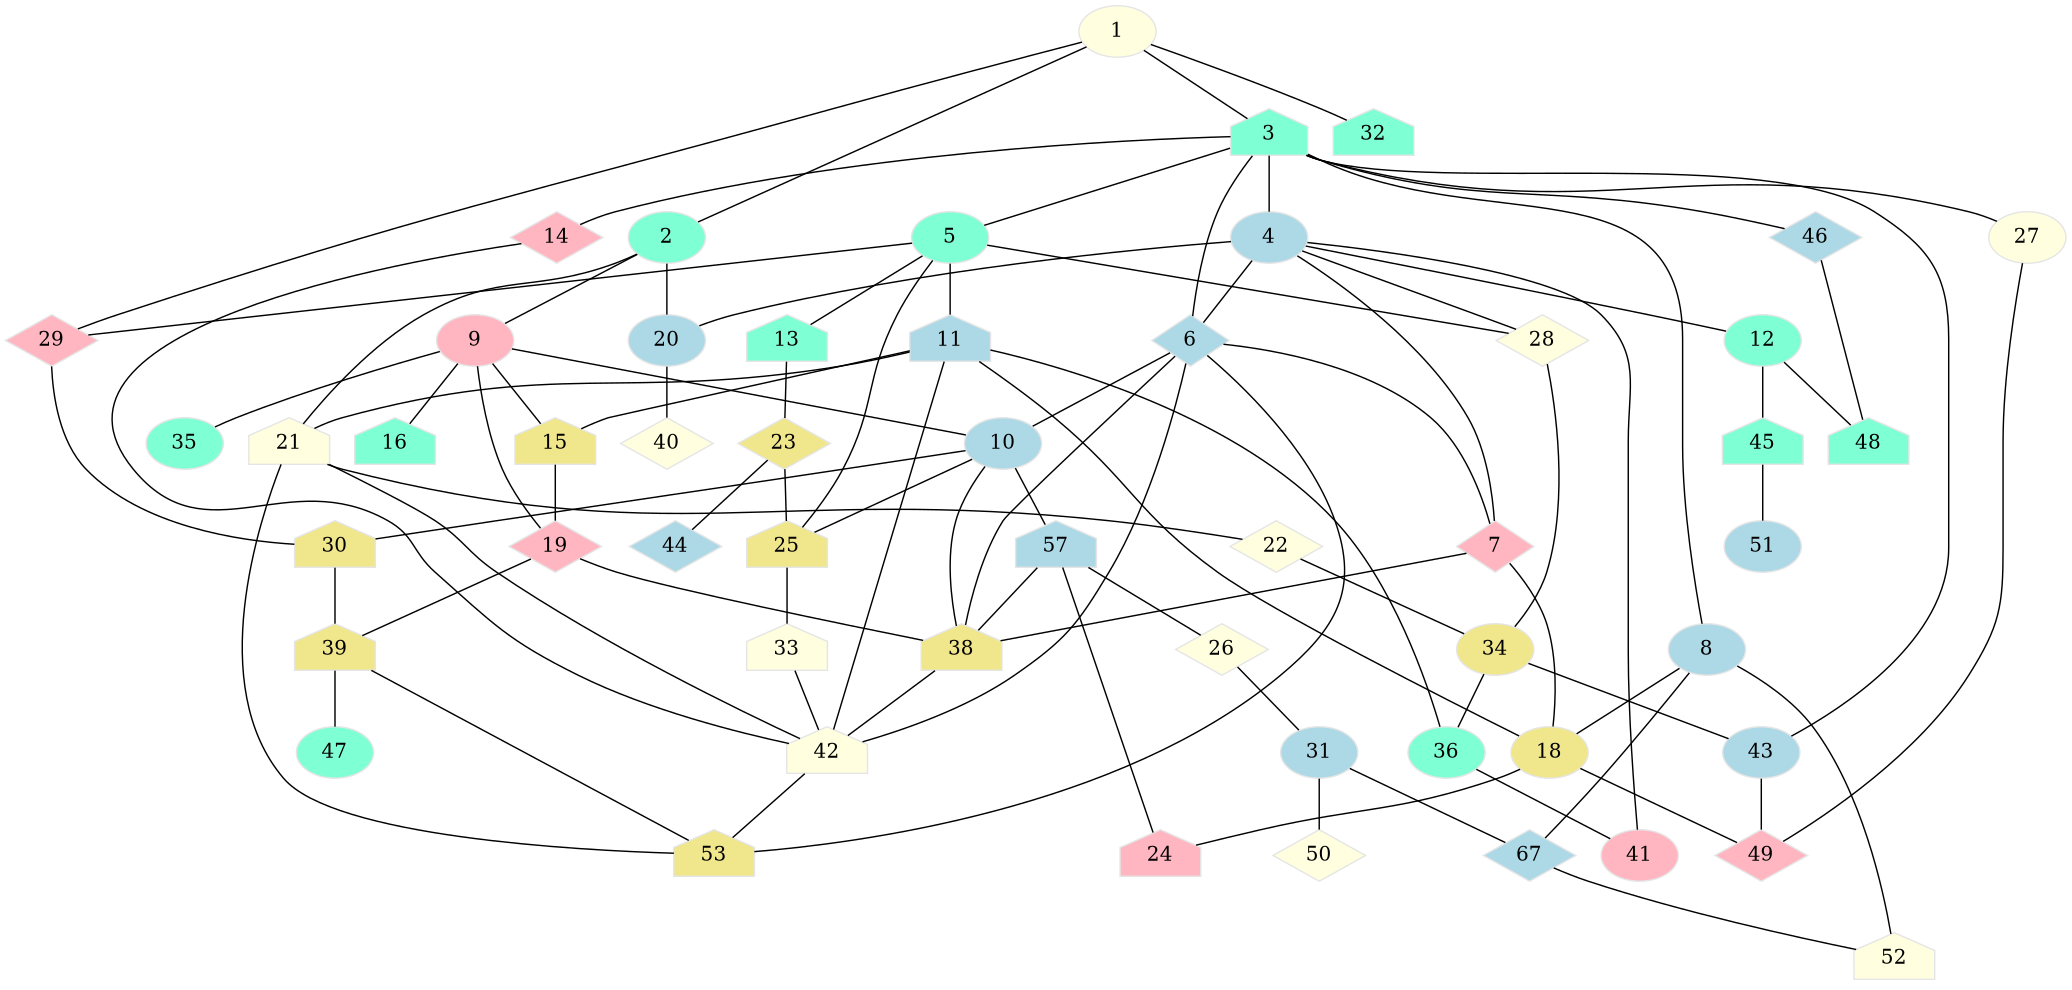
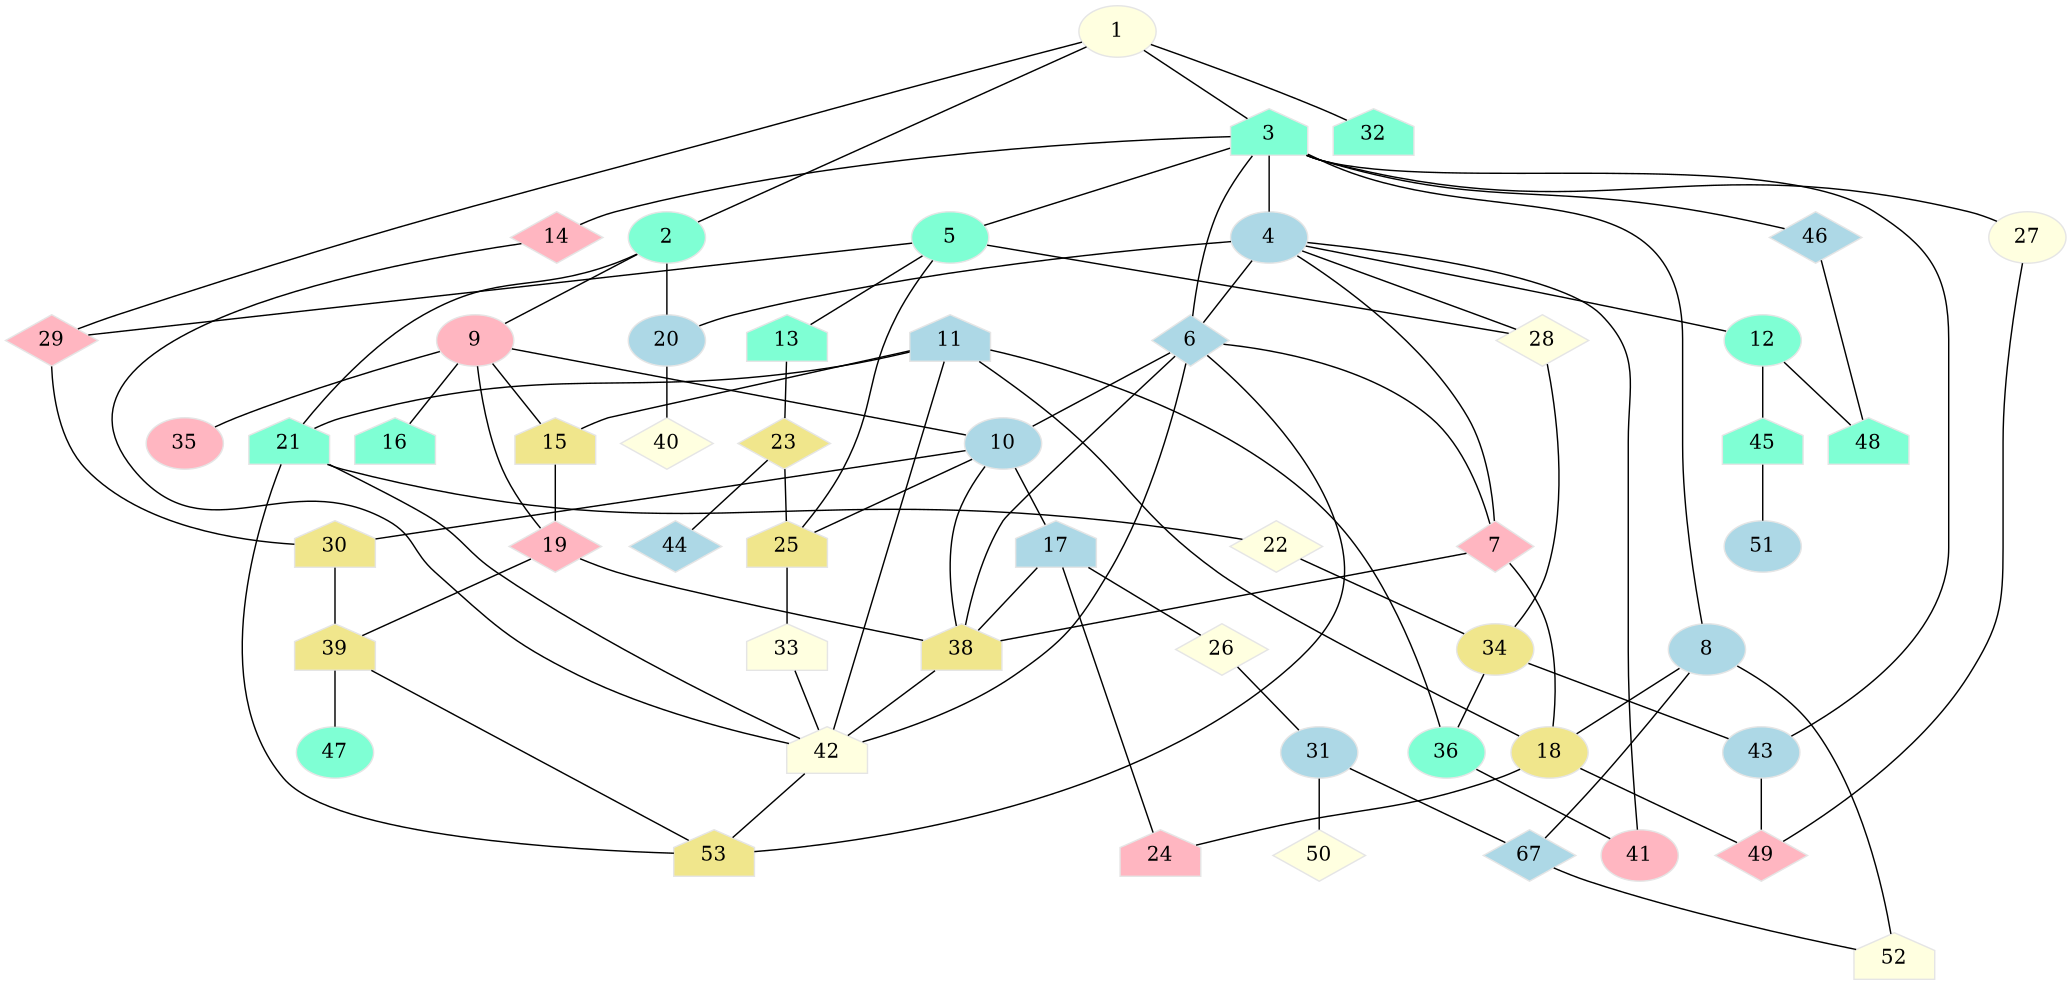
(950, 289) -> none
(185, 443) -> (185, 443)
(289, 443) -> (289, 443)
(1056, 546) -> (1056, 546)
